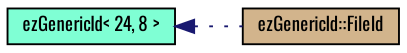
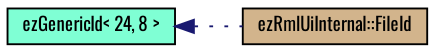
(321, 26) -> (335, 26)
